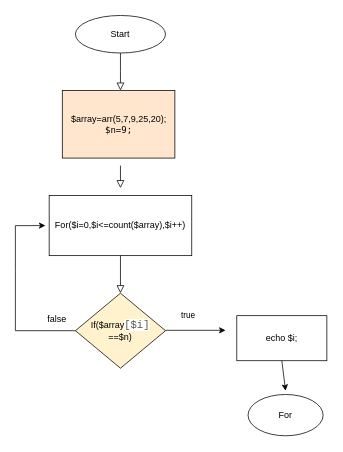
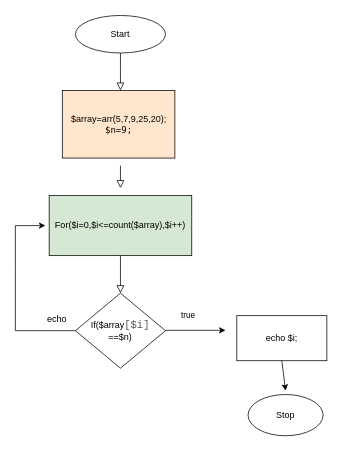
(120, 225) -> (120, 225)
(57, 319) -> (57, 319)
(120, 330) -> (120, 330)
(285, 415) -> (285, 415)
